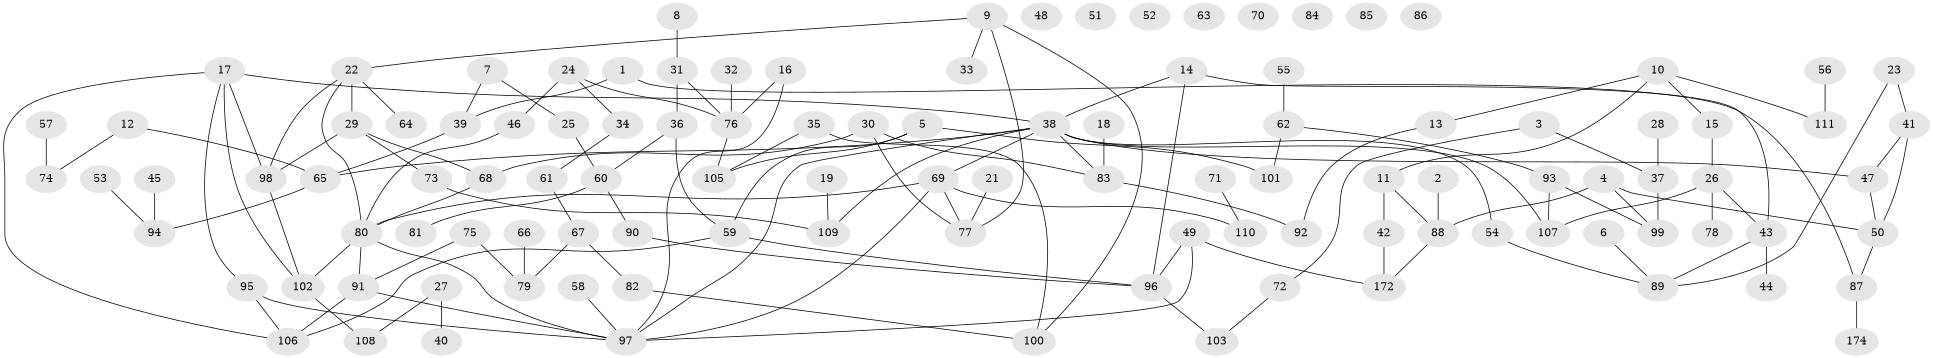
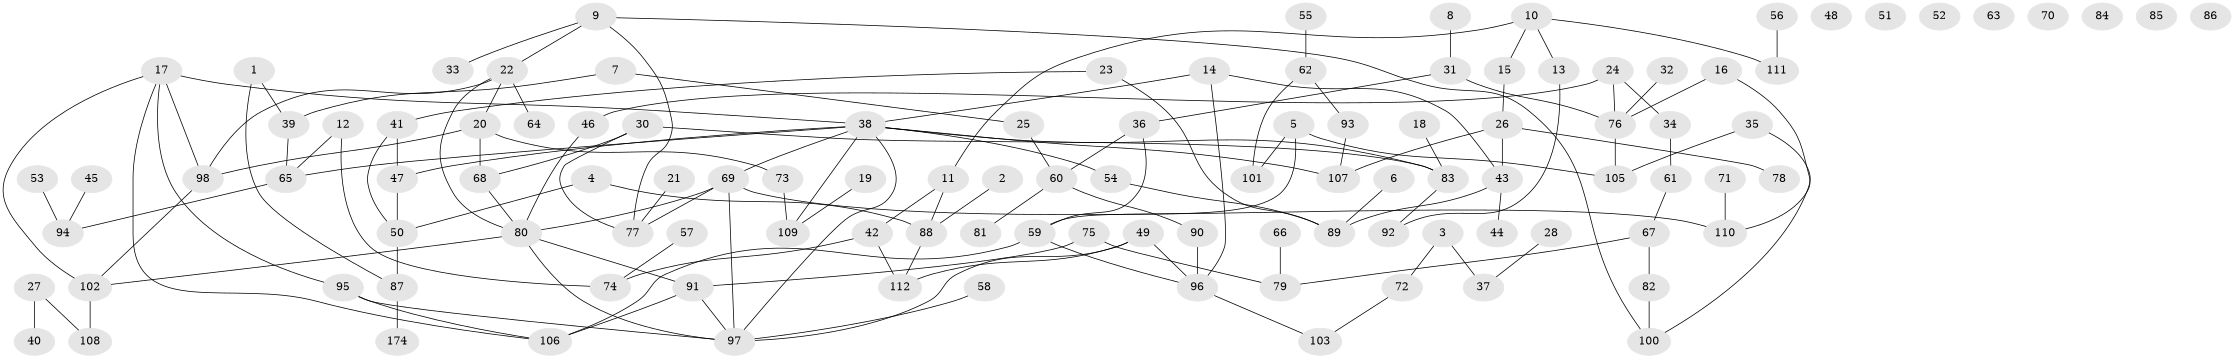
(352, 125) -> (480, 125)
(675, 181) -> (1802, 149)
(1658, 233) -> none
none -> (740, 257)
(1384, 288) -> (900, 288)
